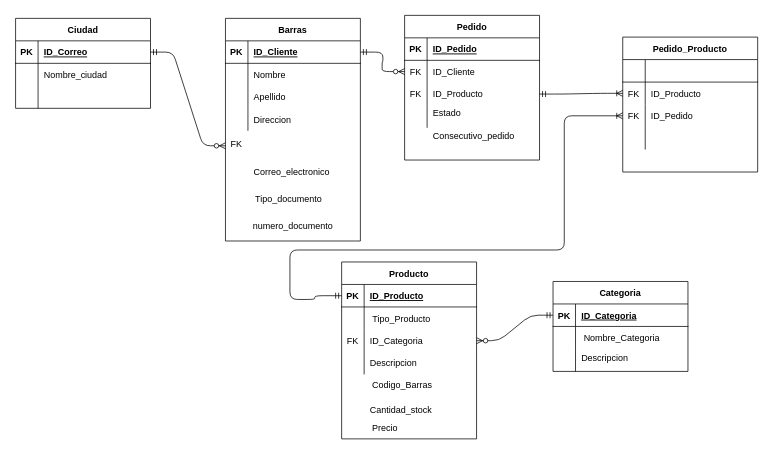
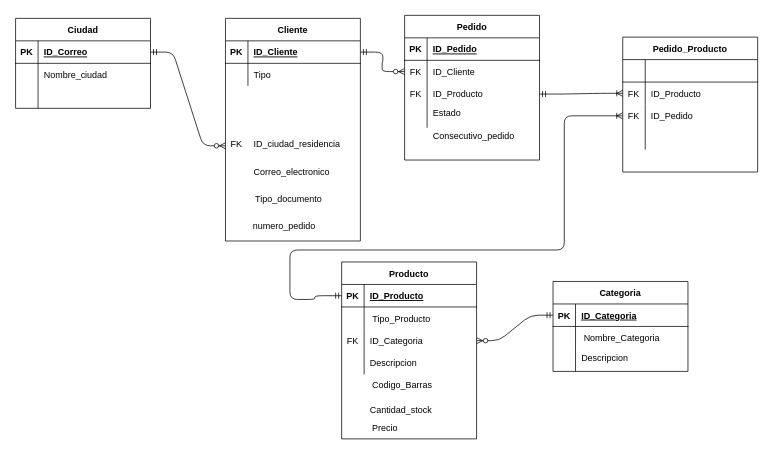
(293, 30) -> (293, 30)
(269, 75) -> (262, 75)
(304, 97) -> none
(304, 120) -> none
none -> (304, 144)
(293, 226) -> (284, 226)
